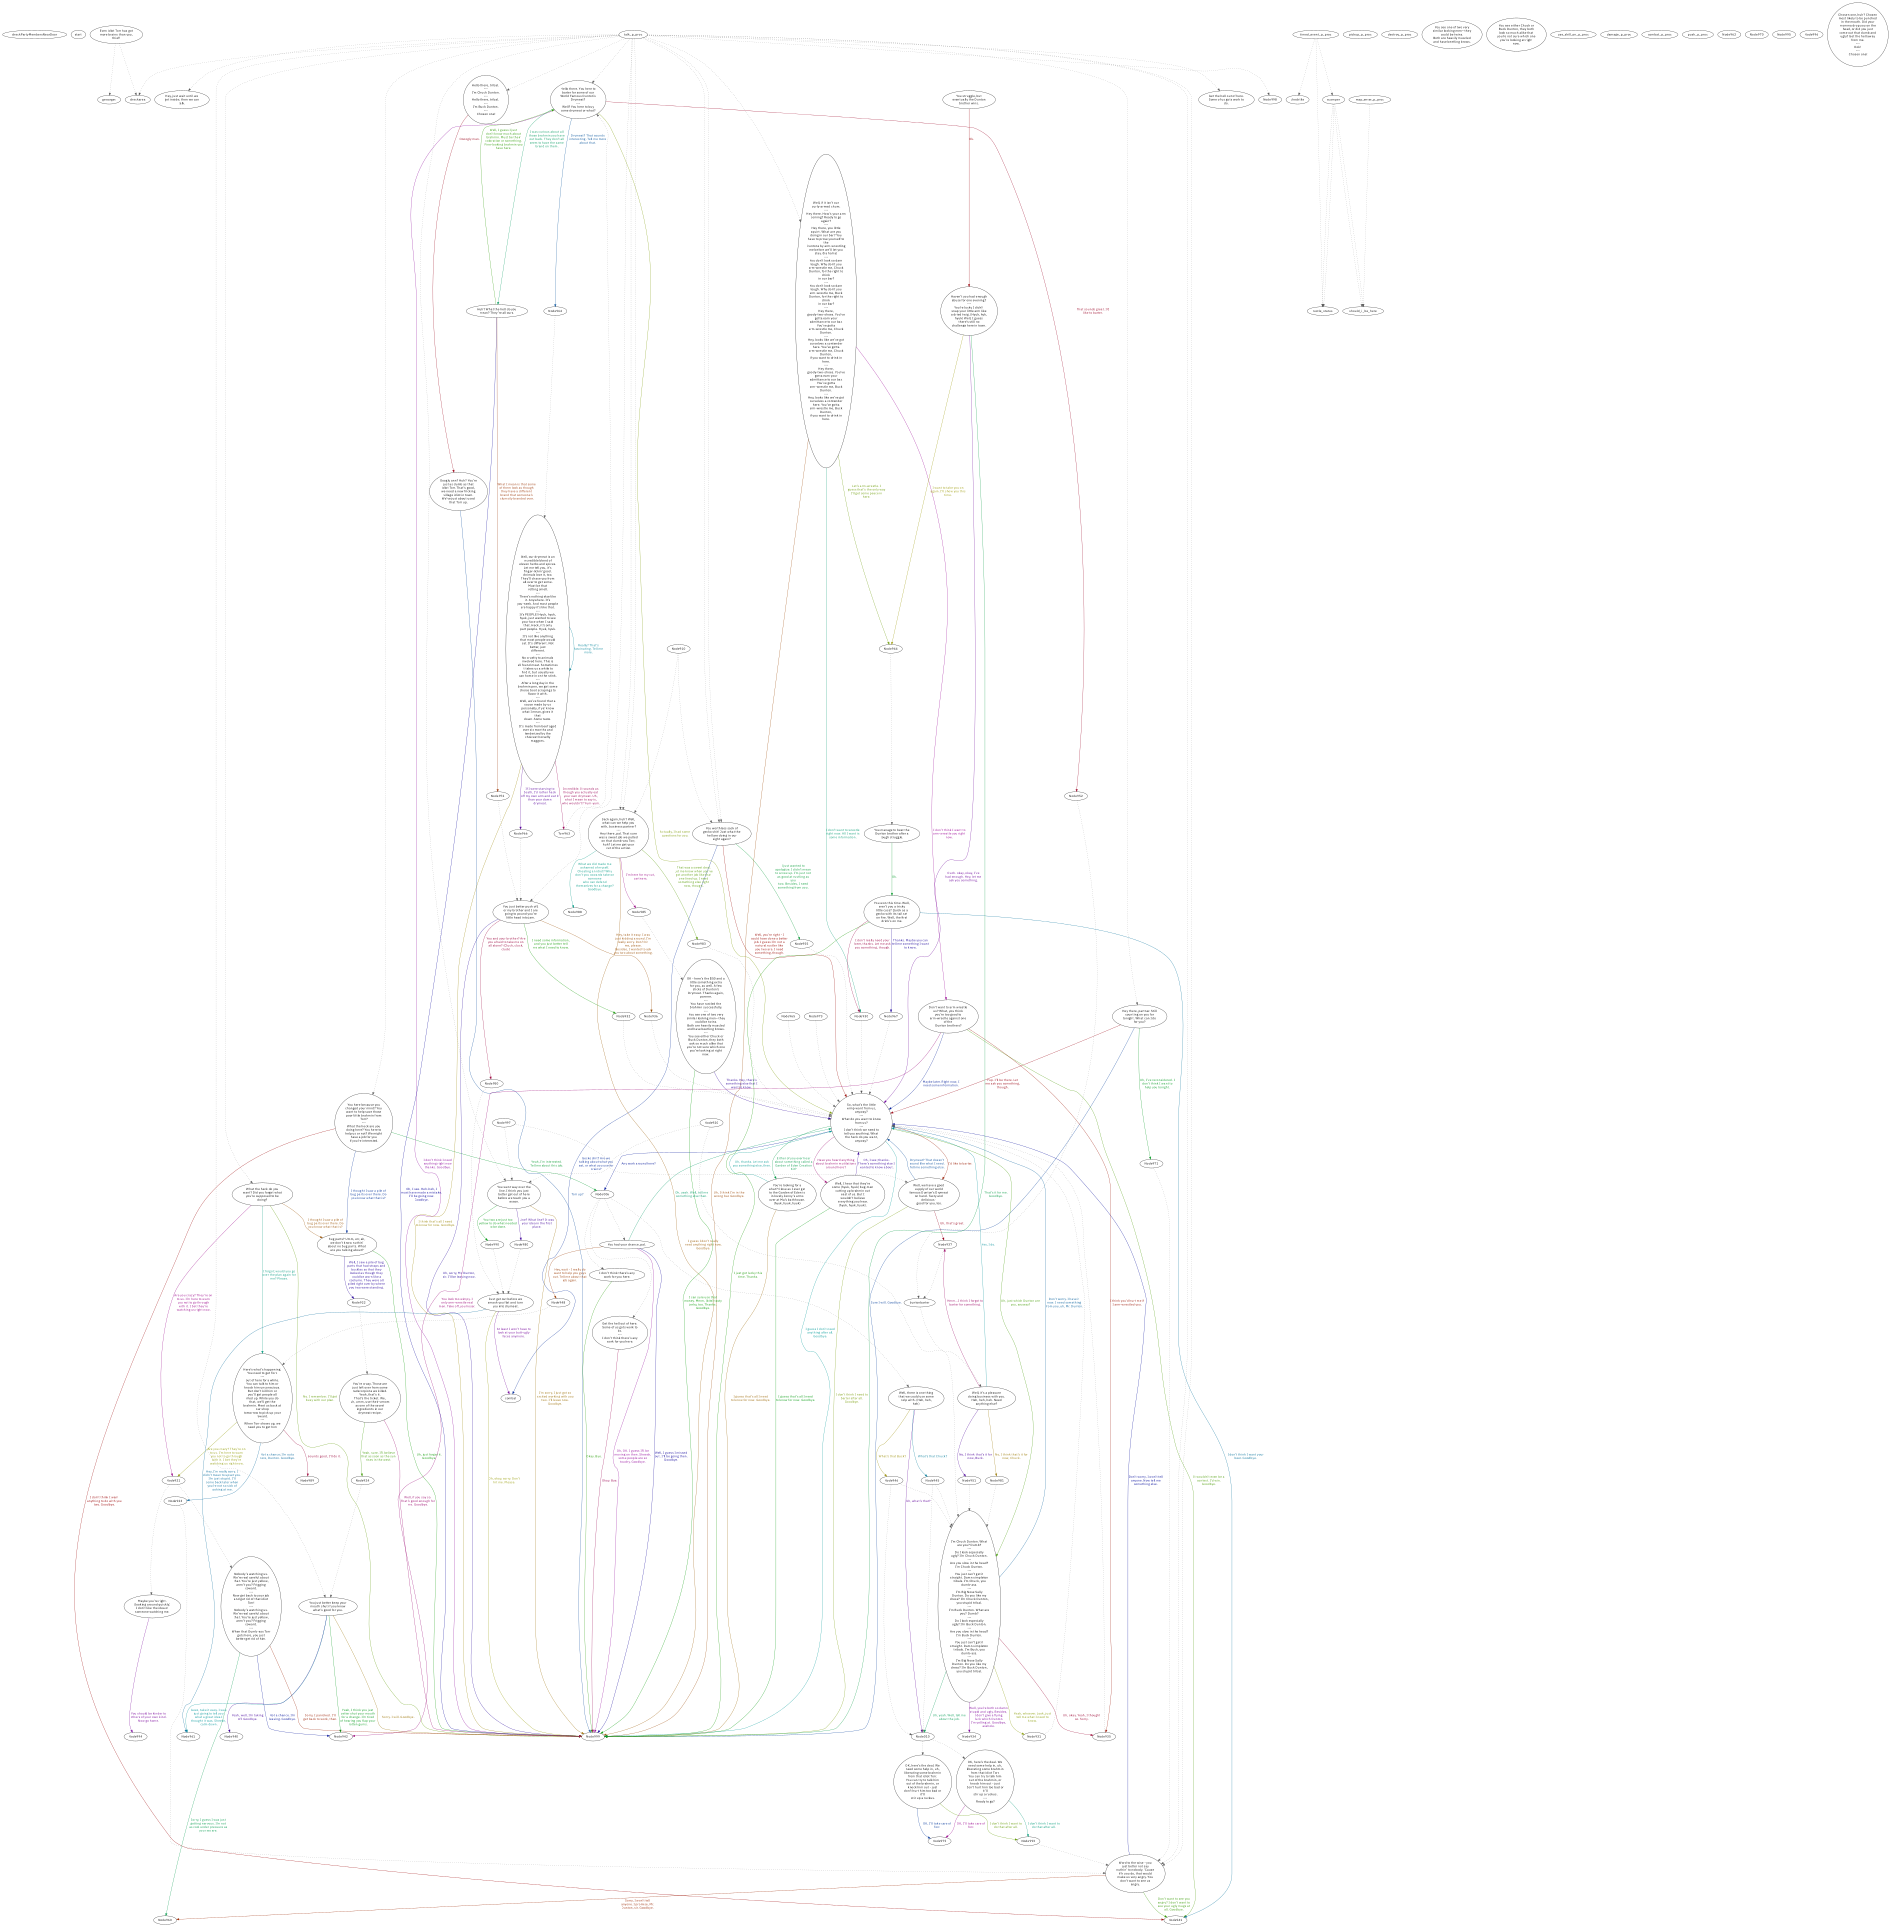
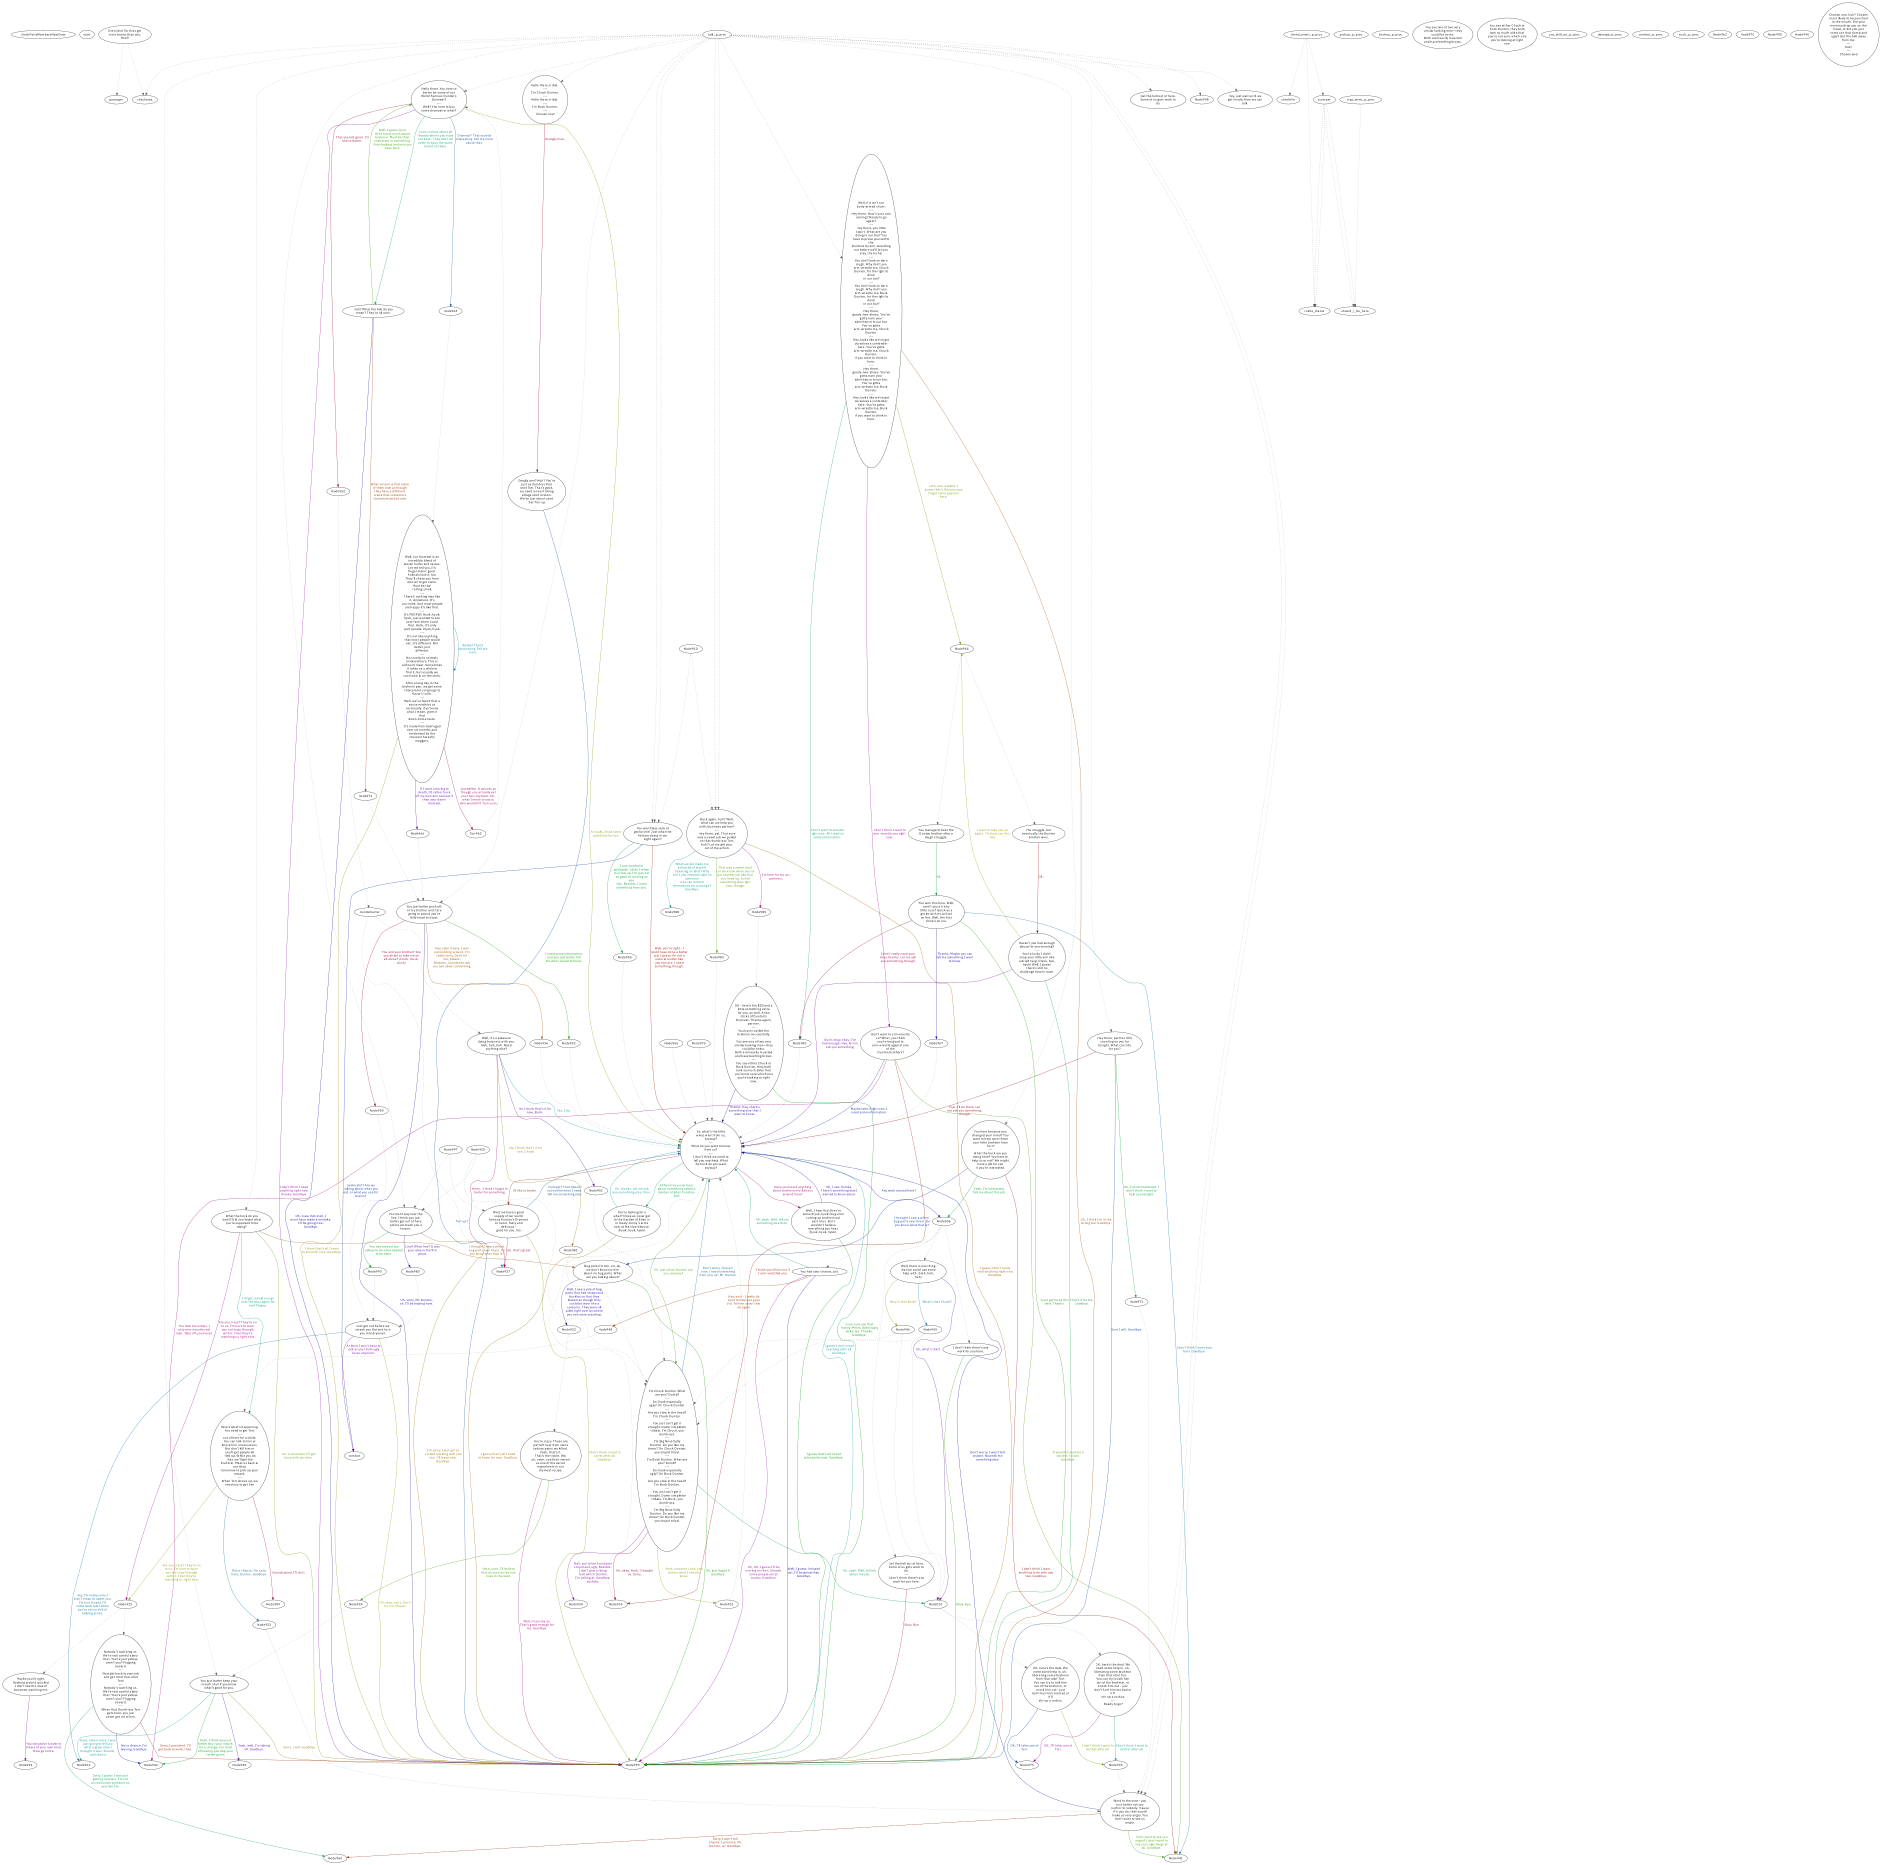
none -> (999, 738)
(936, 1274) -> (423, 1092)
